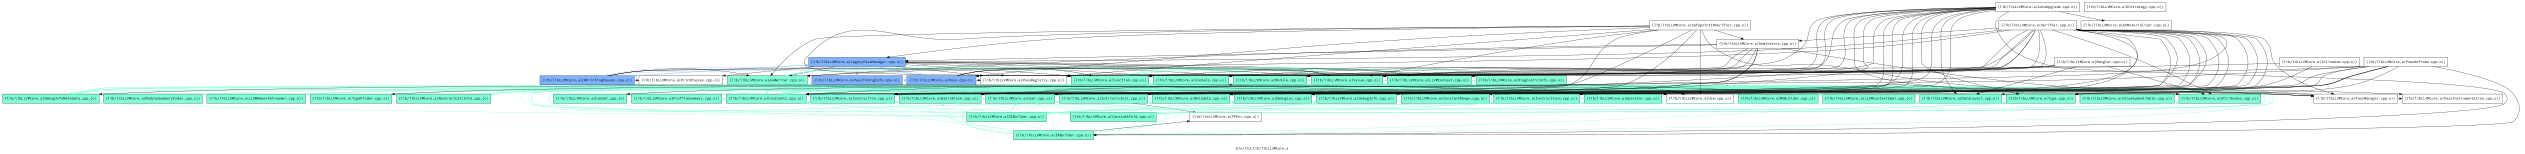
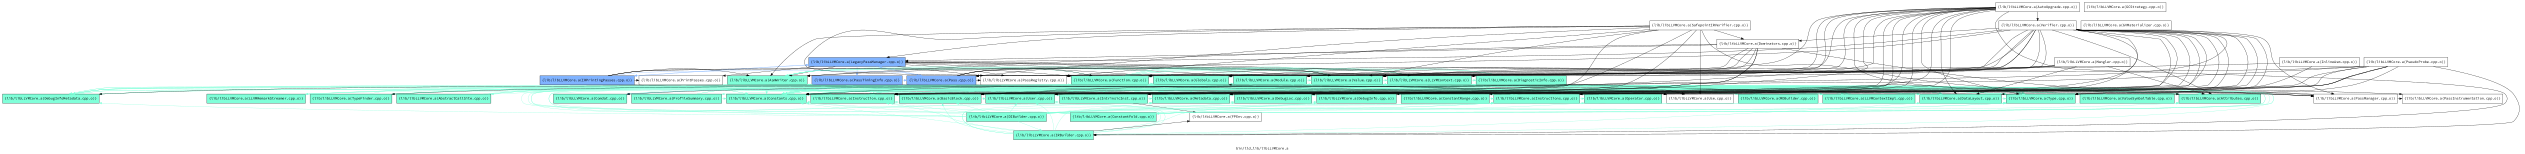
(2081, 16) -> (2038, 15)
(736, 67) -> (768, 90)
(153, 99) -> none
